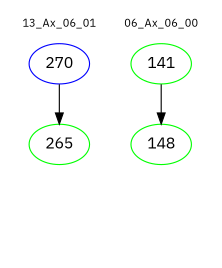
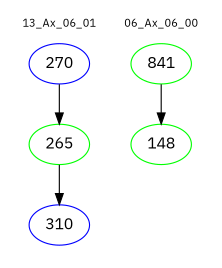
(161, 64) -> (161, 64)
none -> (59, 225)
